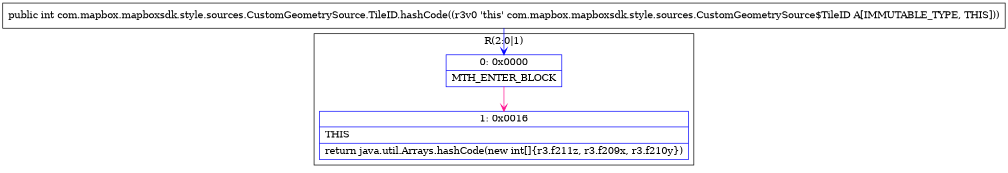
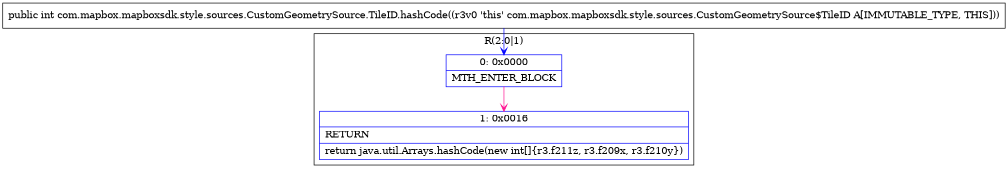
(338, 135) -> (347, 135)
